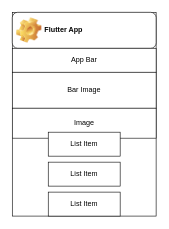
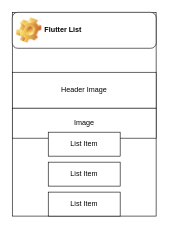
(65, 30) -> (66, 30)
(84, 60) -> none
(84, 90) -> (84, 90)
